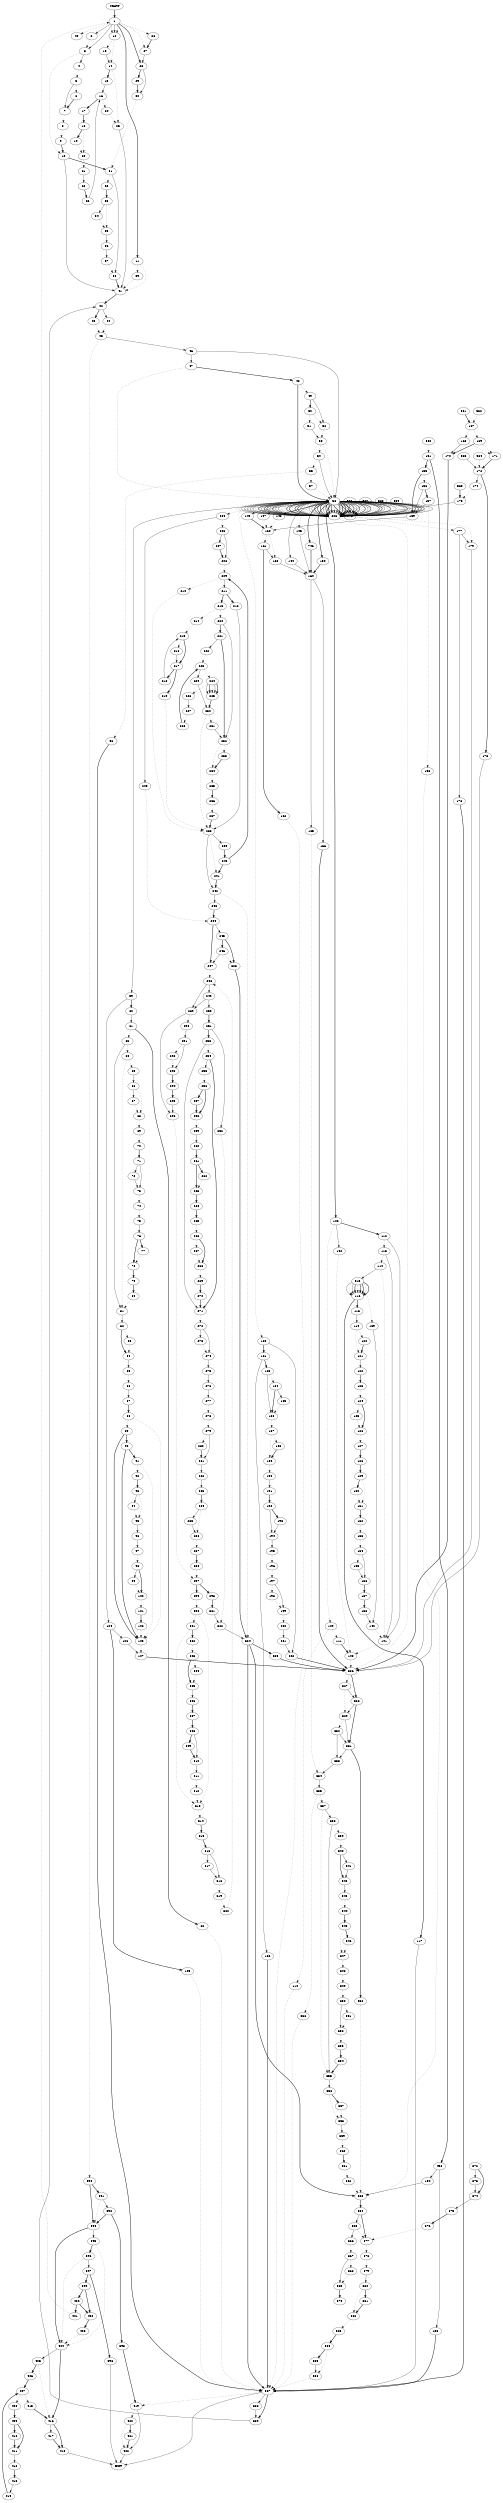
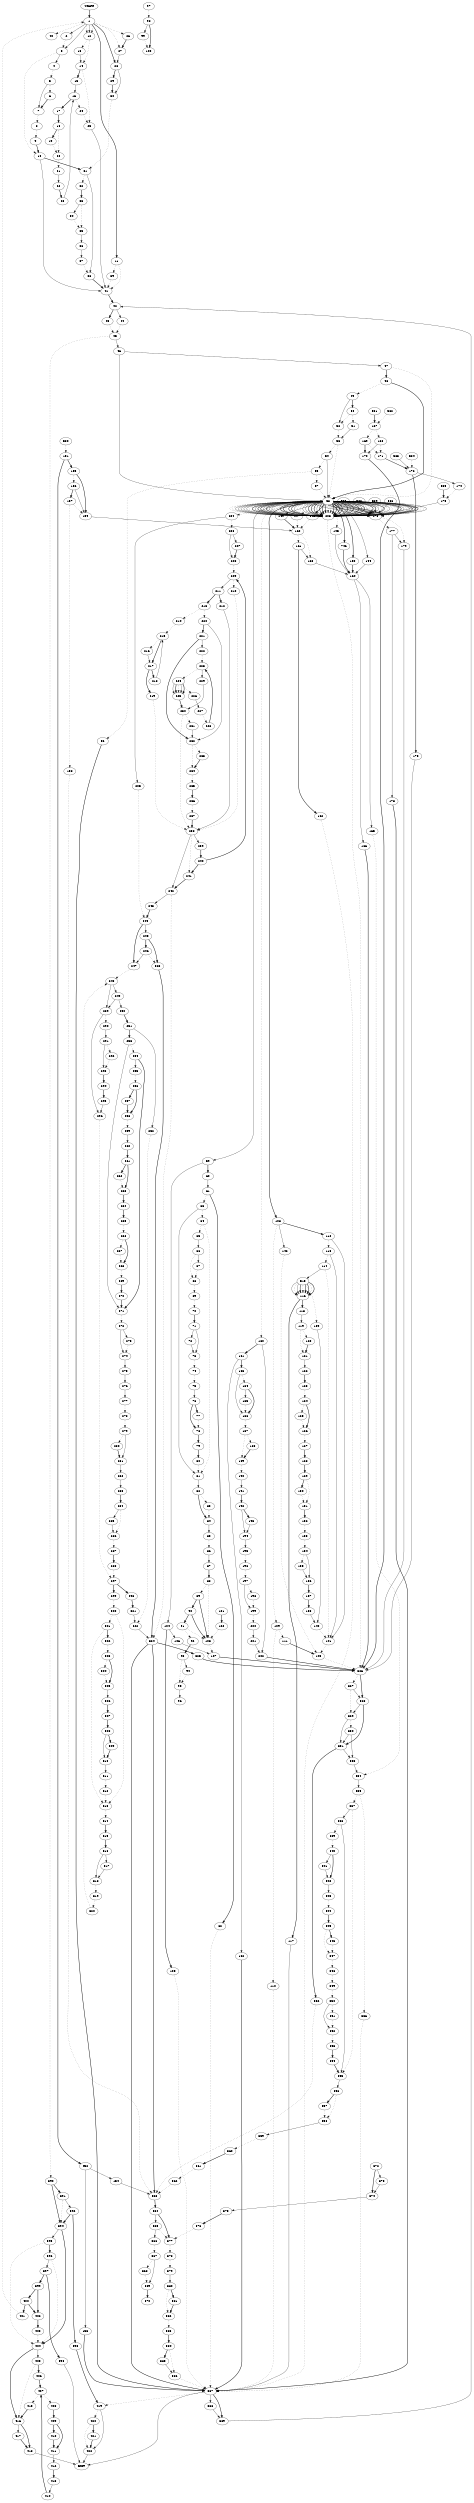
(137, 1543) -> none
(141, 1603) -> none
